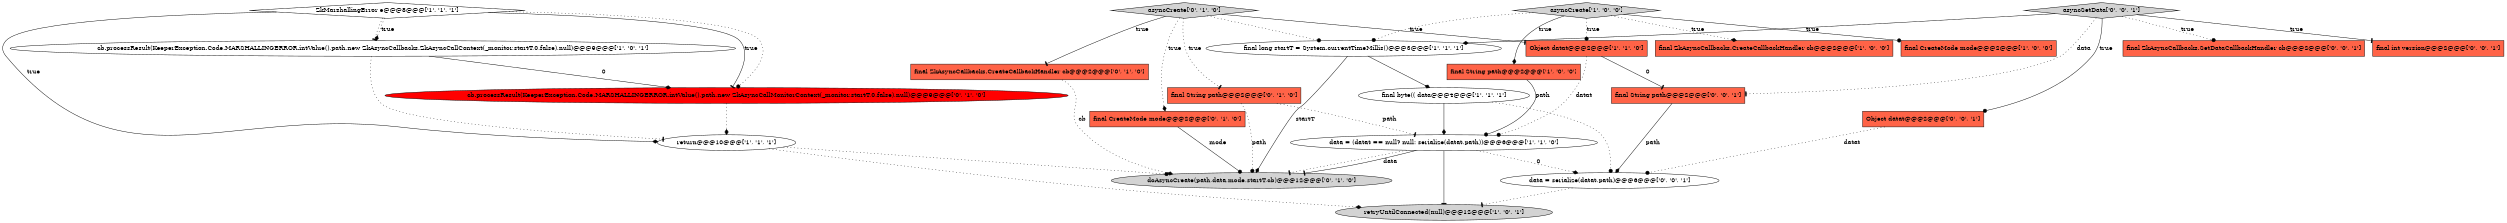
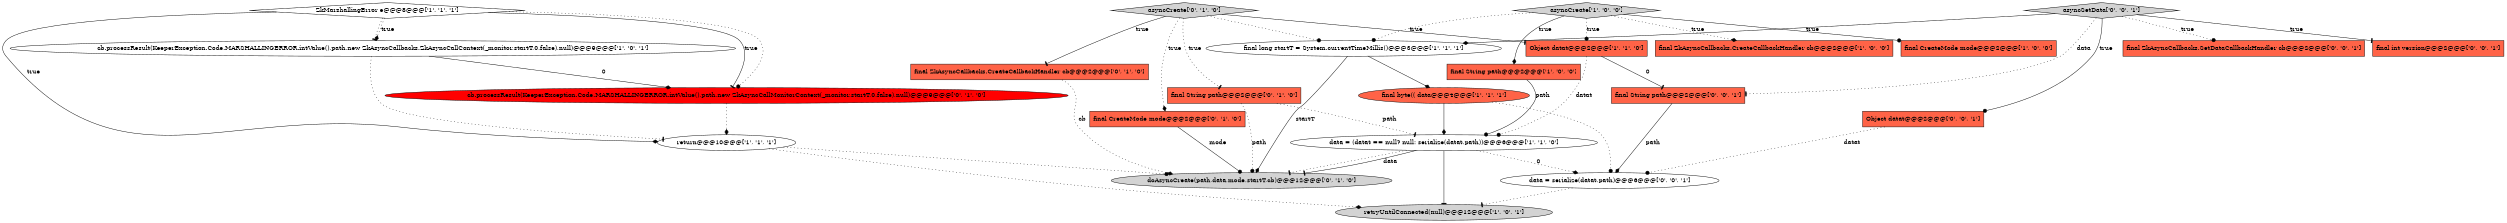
(1444, 96) -> (1444, 96)
